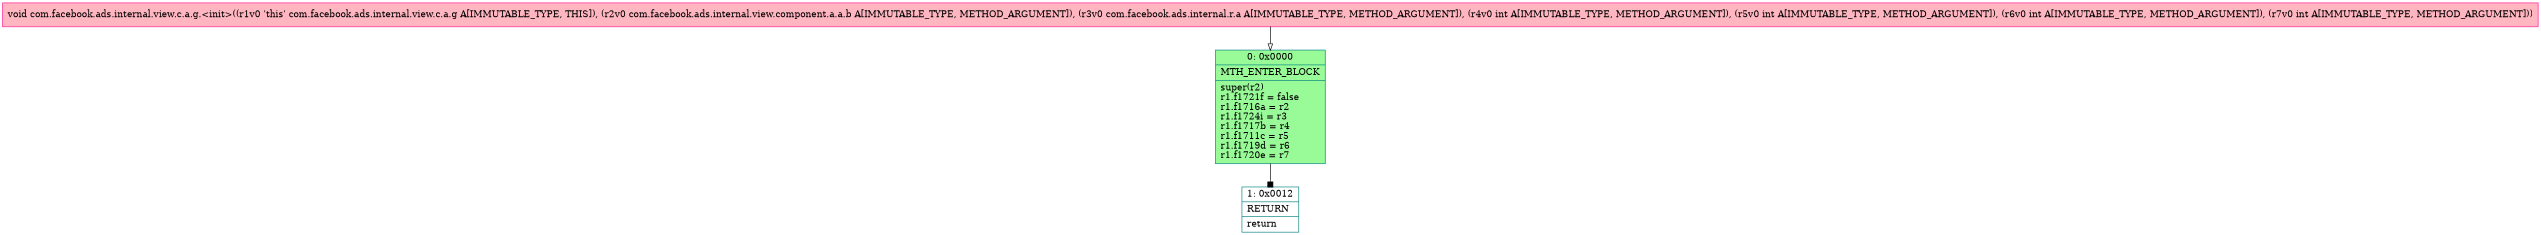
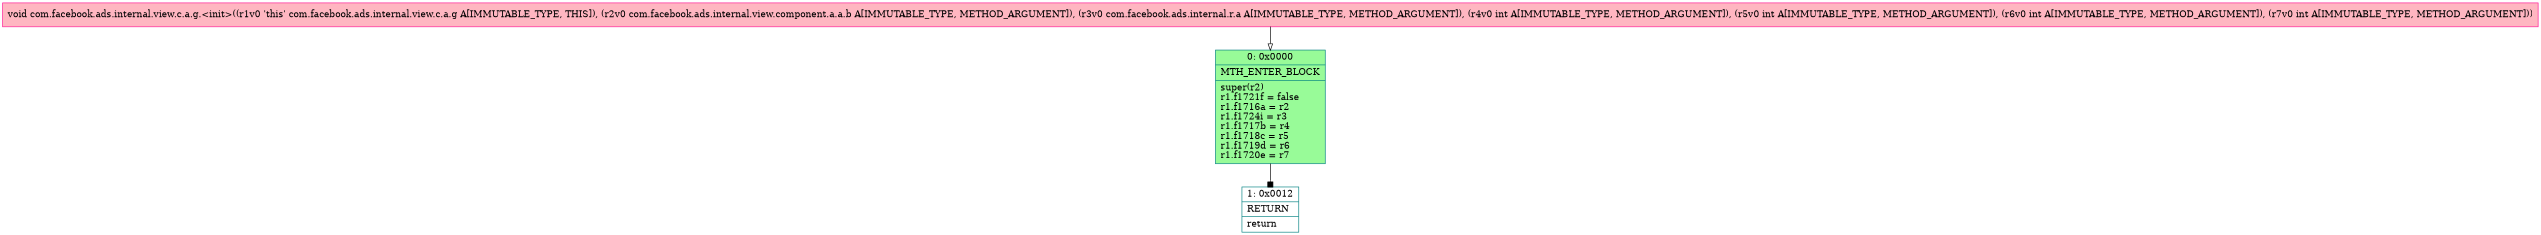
(1255, 136) -> (1255, 136)
